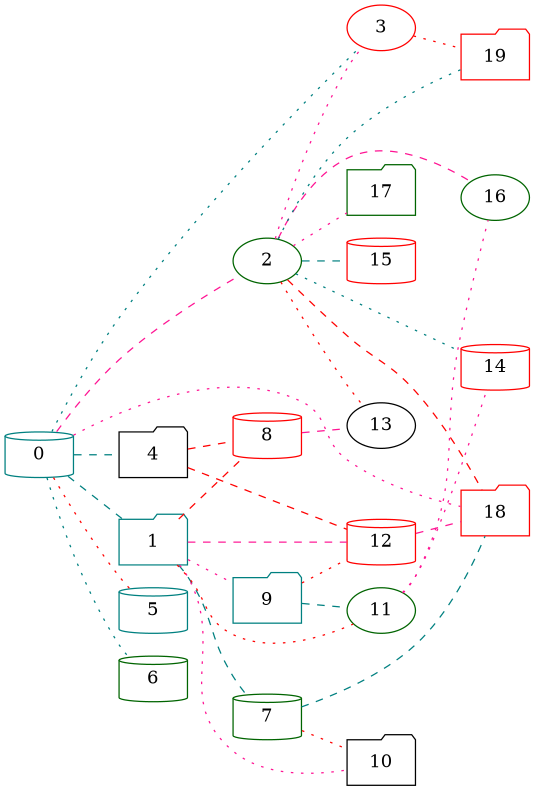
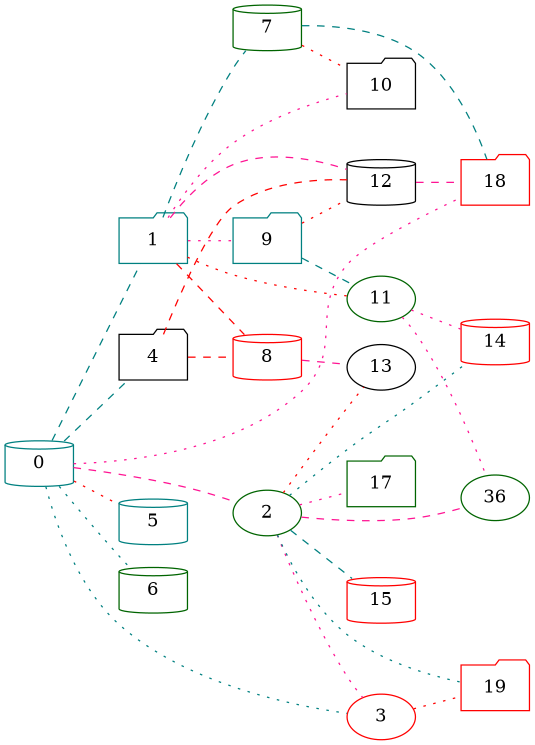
(495, 198) -> (495, 498)
(397, 374) -> none
(381, 542) -> (381, 182)
